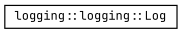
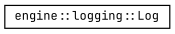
(91, 17) -> (87, 17)
